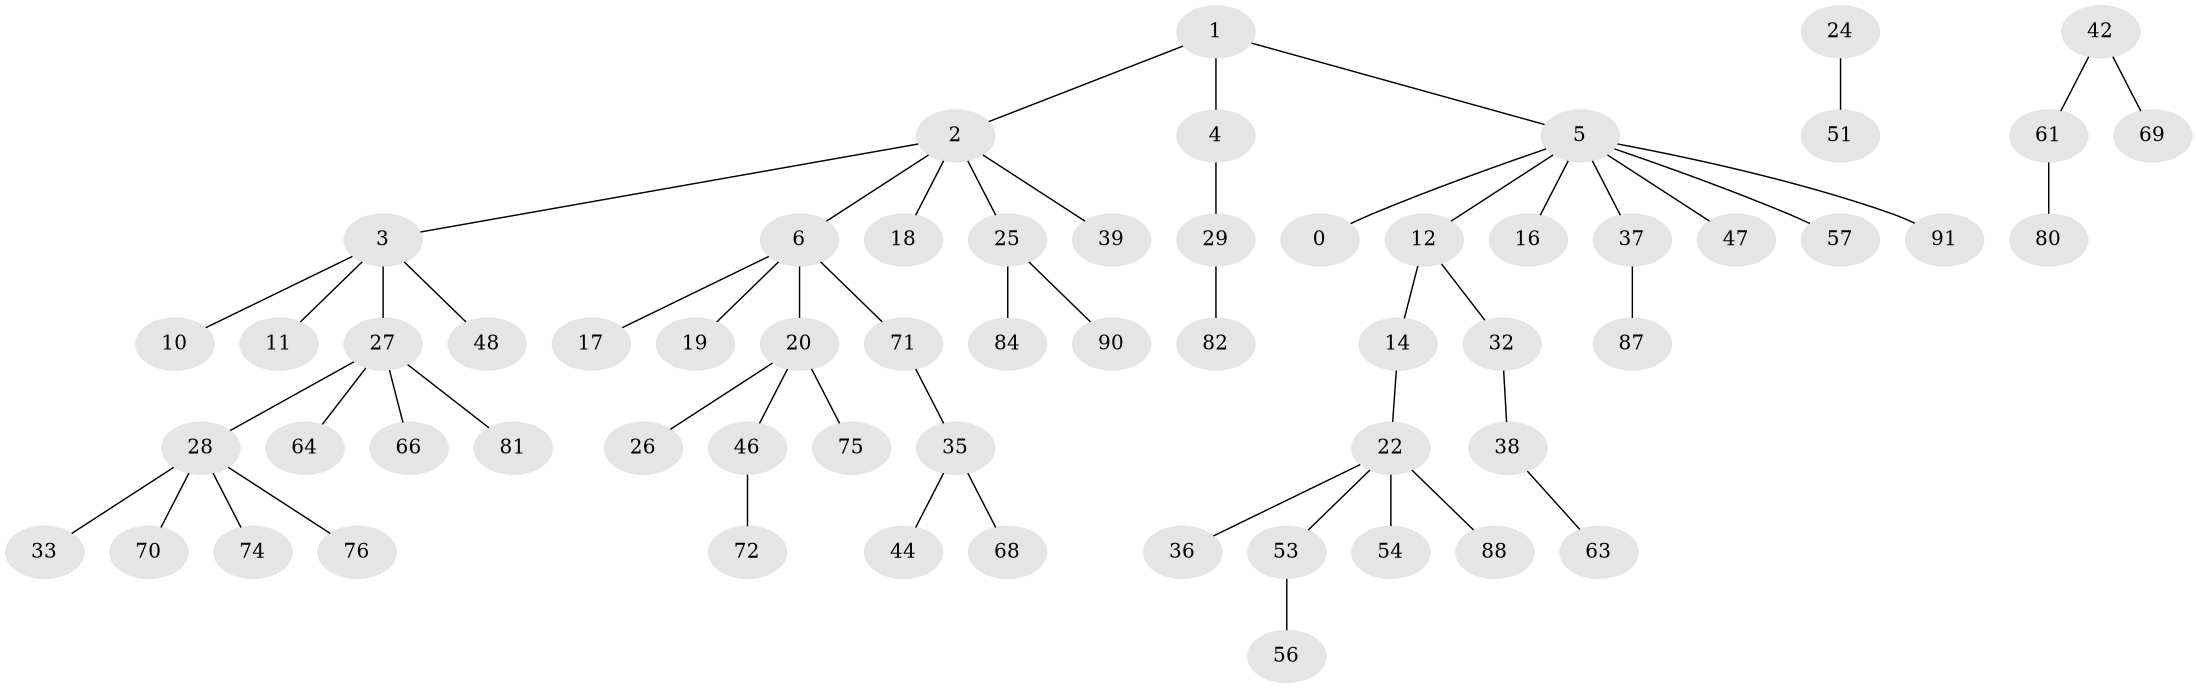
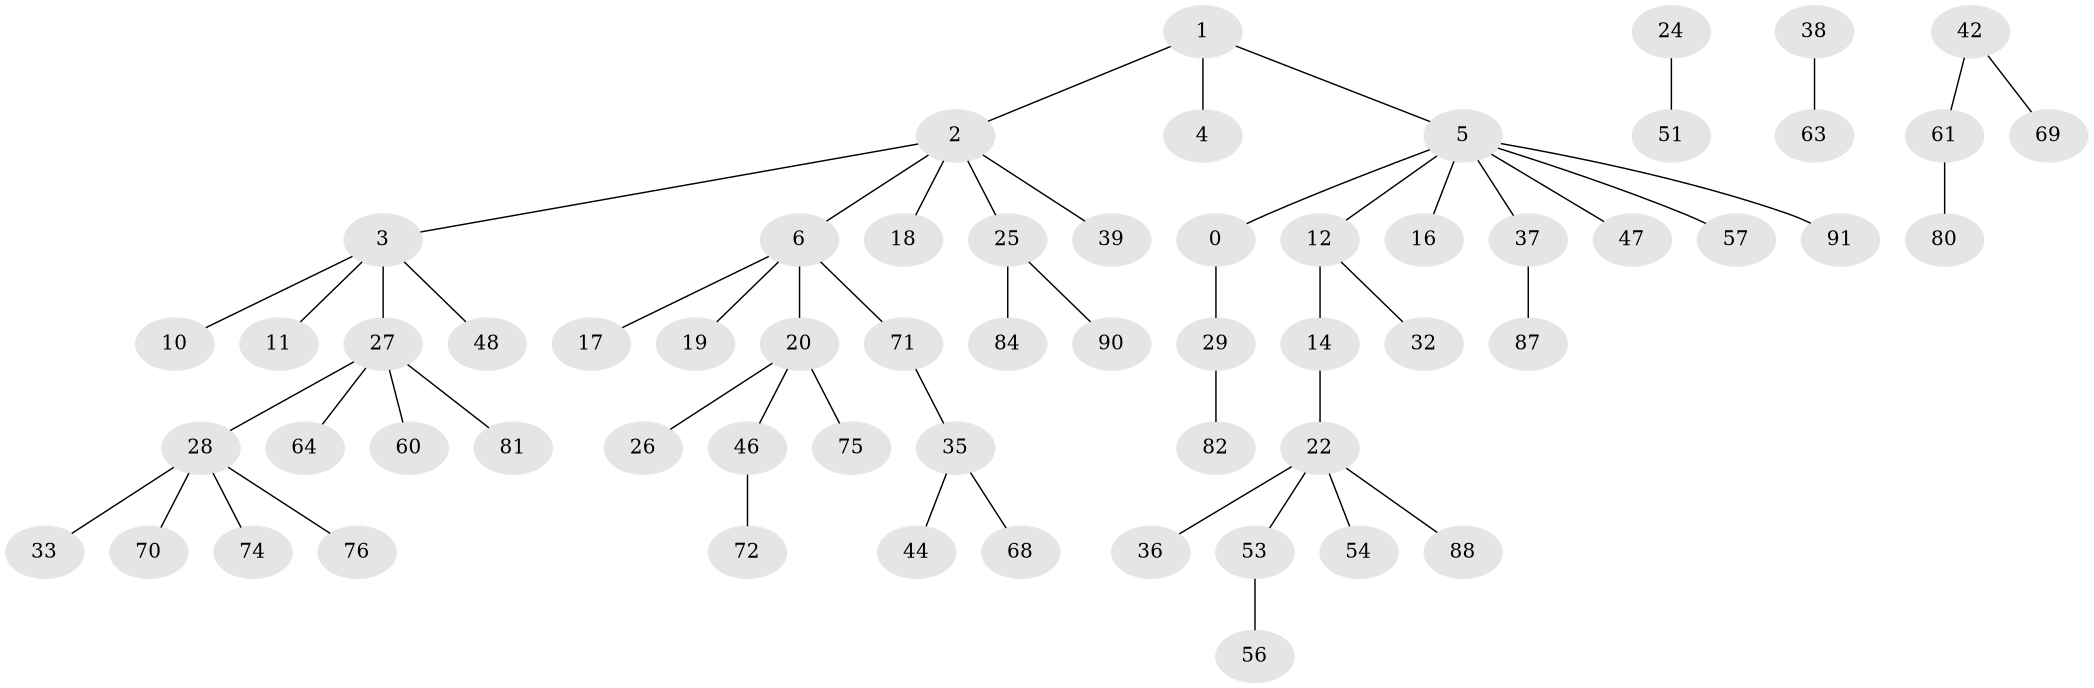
(1216, 188) -> (1216, 292)
(1505, 396) -> none
(409, 448) -> (409, 448)
